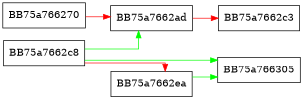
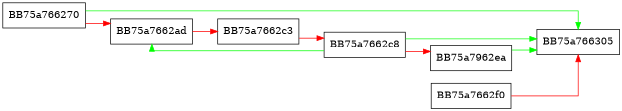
none -> (338, 11)
none -> (308, 38)
(152, 84) -> (471, 58)
none -> (471, 96)
